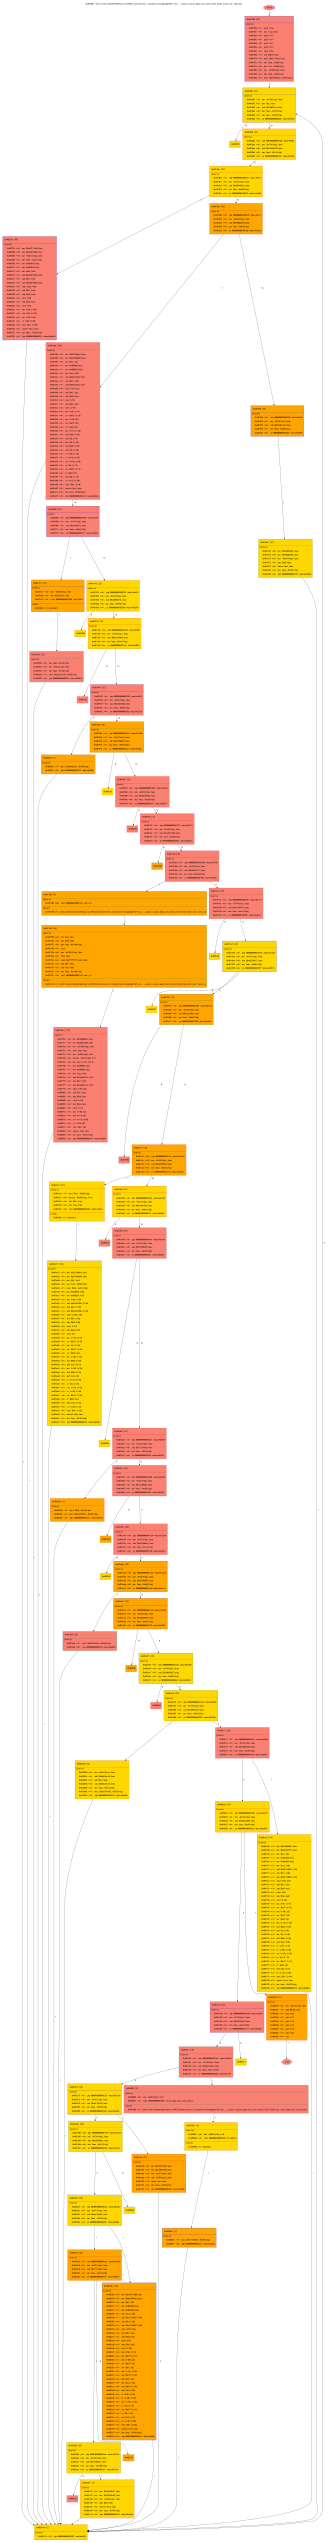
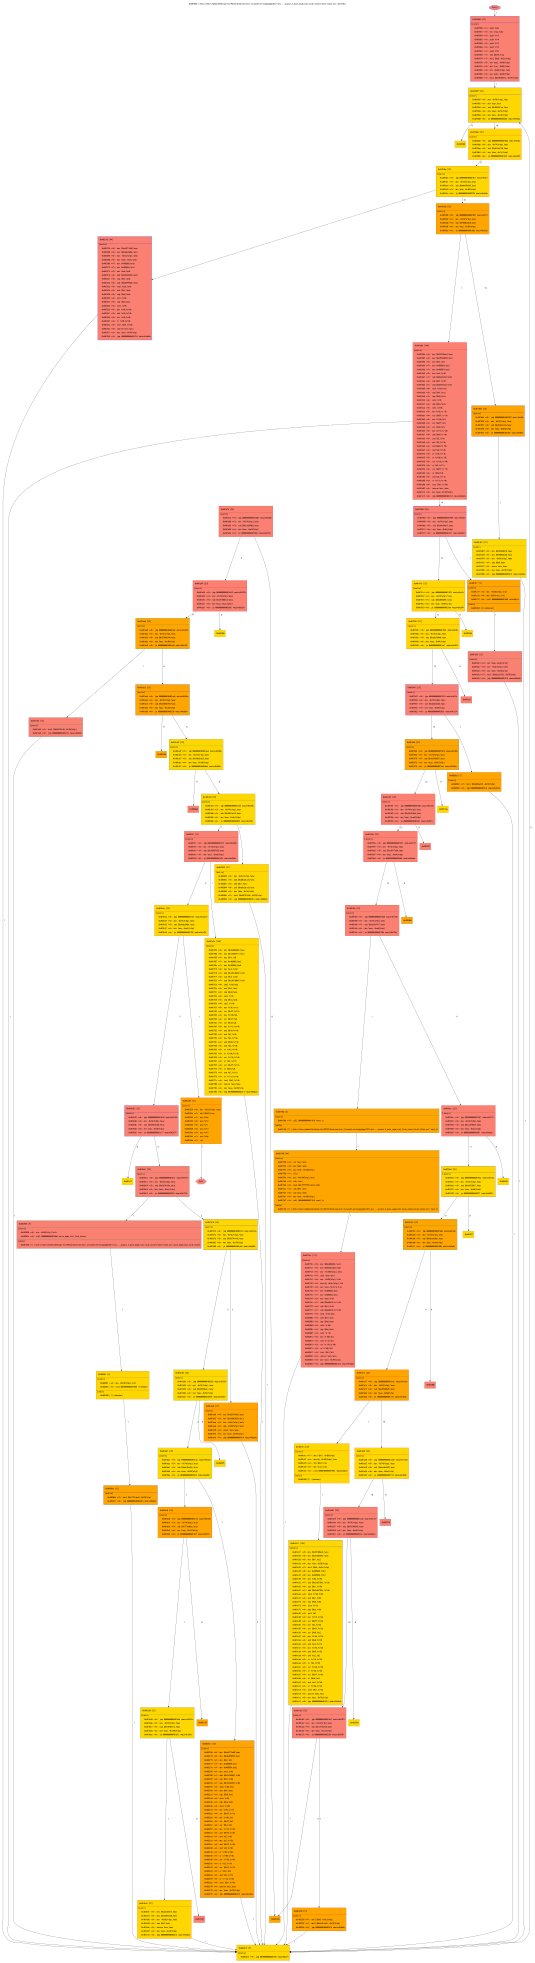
(139, 1461) -> (303, 1829)
